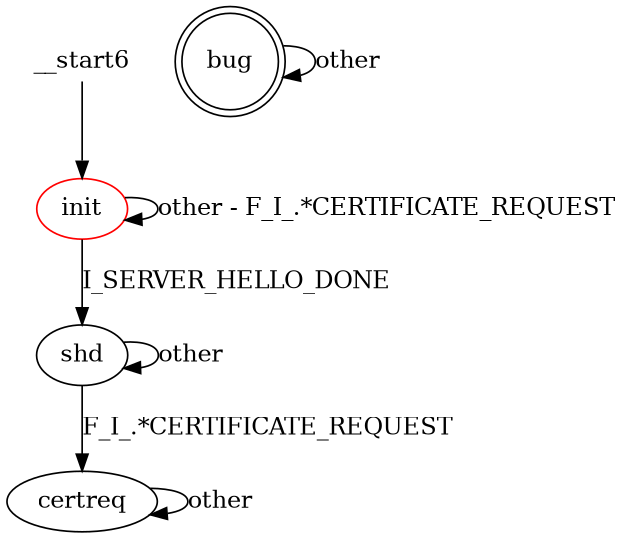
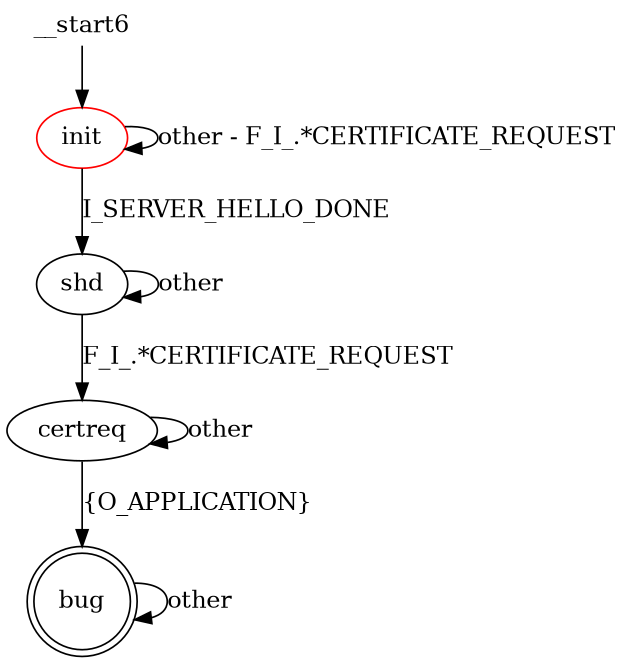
none -> (82, 495)
